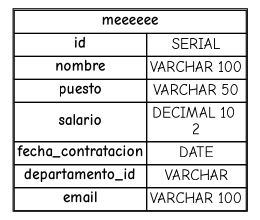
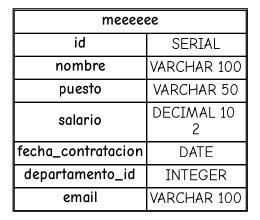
(196, 176) -> (196, 176)
